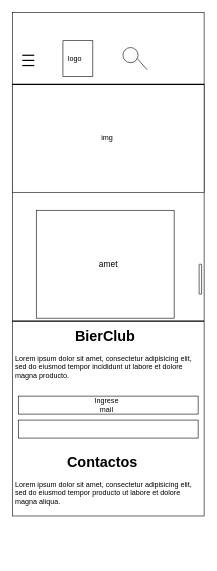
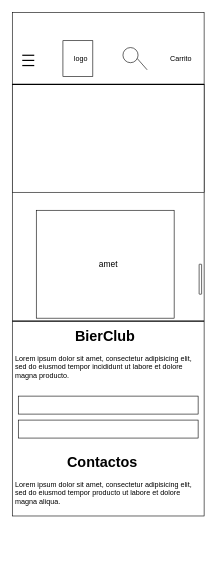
(75, 59) -> (81, 59)
none -> (181, 59)
(107, 138) -> none
(107, 405) -> none
